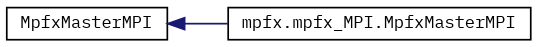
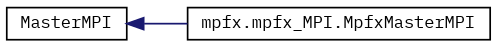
(87, 24) -> (67, 24)
